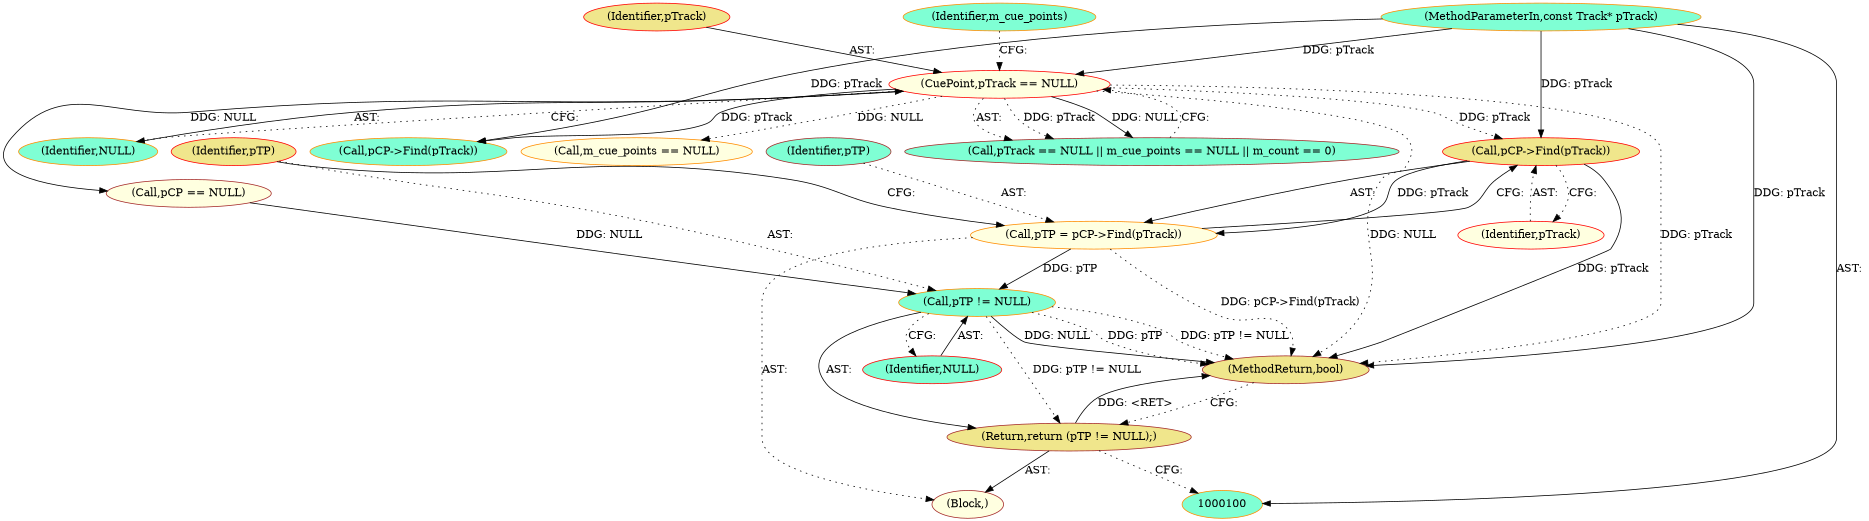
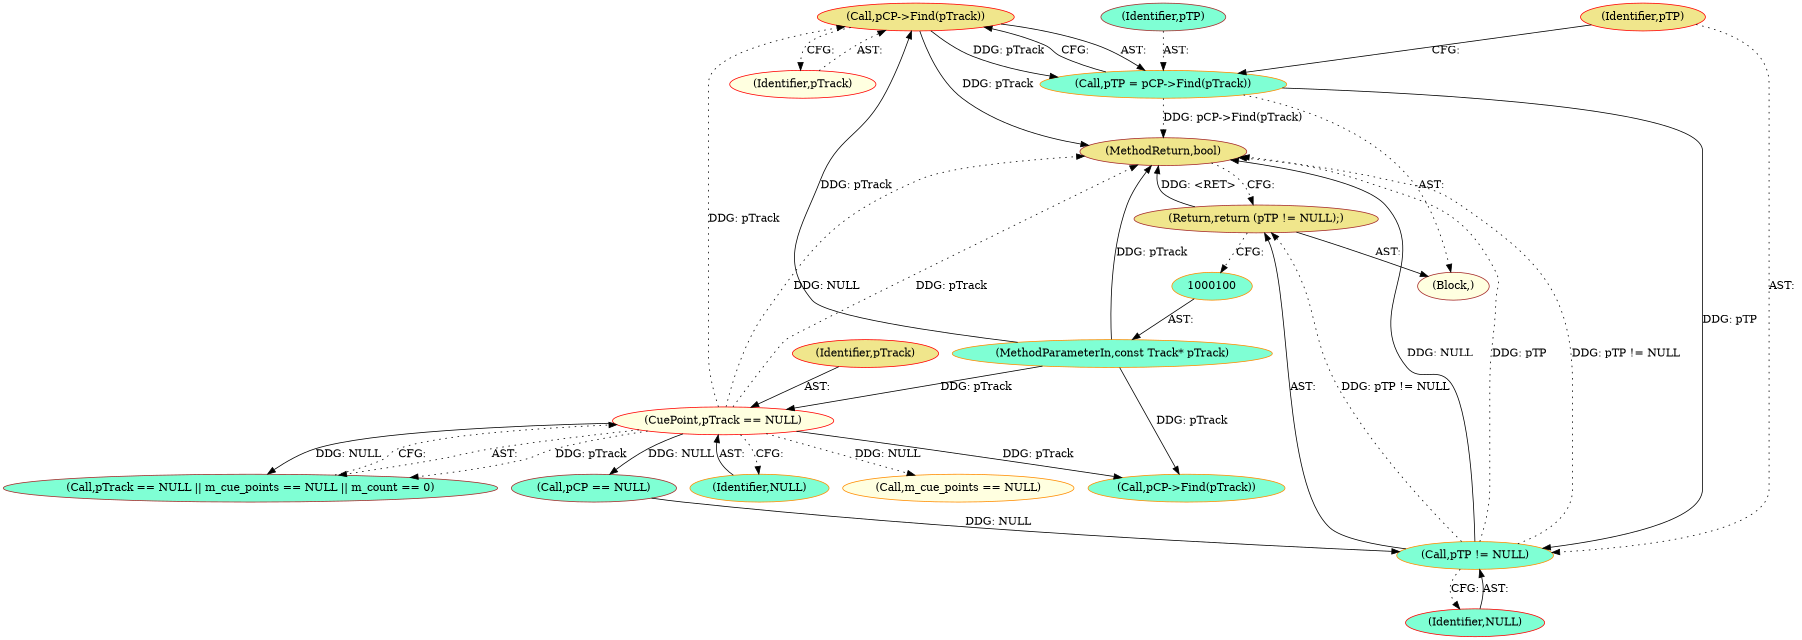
(1000, 17) -> none
(189, 193) -> (594, 488)
(1094, 235) -> (1163, 84)
(1821, 454) -> (1167, 317)
